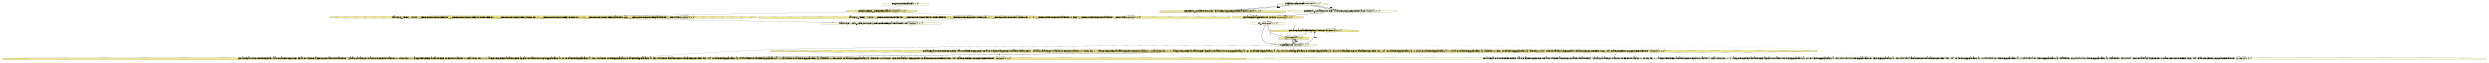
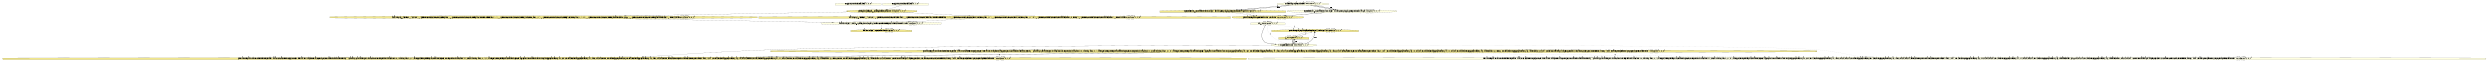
none -> (858, 4)
none -> (881, 31)
(1274, 34) -> none
(1296, 42) -> (1296, 42)
